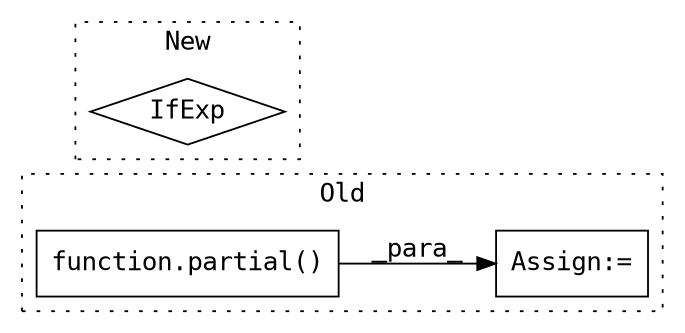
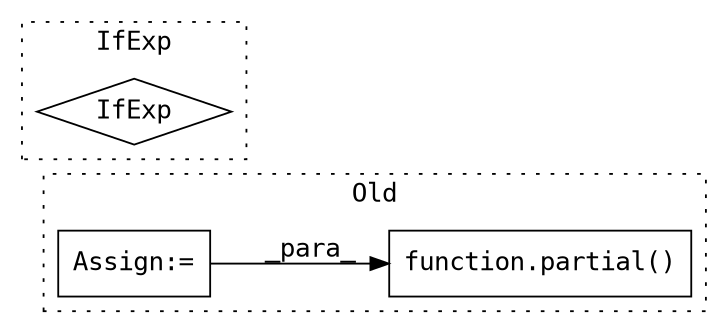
(188, 43) -> (134, 43)
(408, 264) -> (290, 264)
